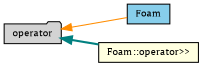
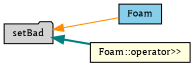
(33, 34) -> (29, 34)
